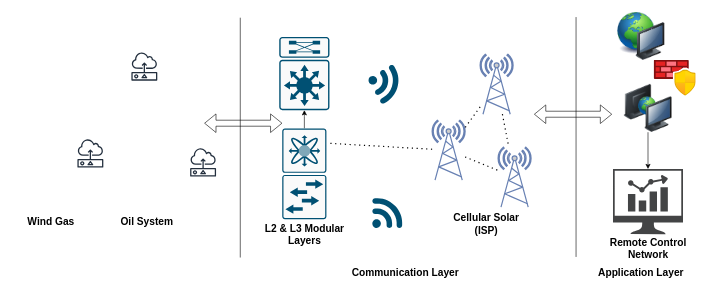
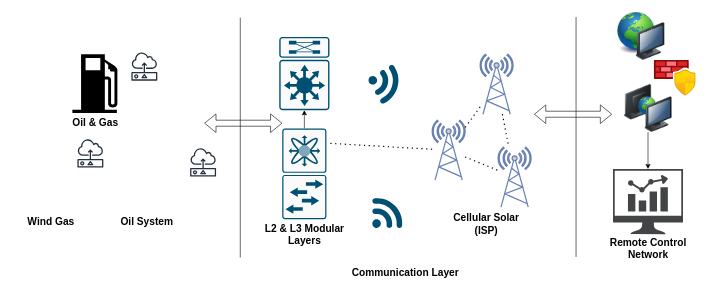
none -> (95, 84)
(641, 273) -> none
